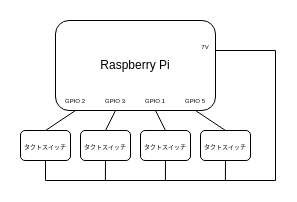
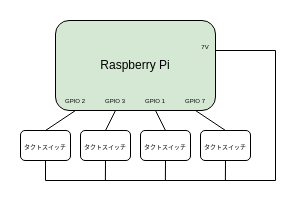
(136, 66) -> (136, 66)
(196, 101) -> (196, 101)
